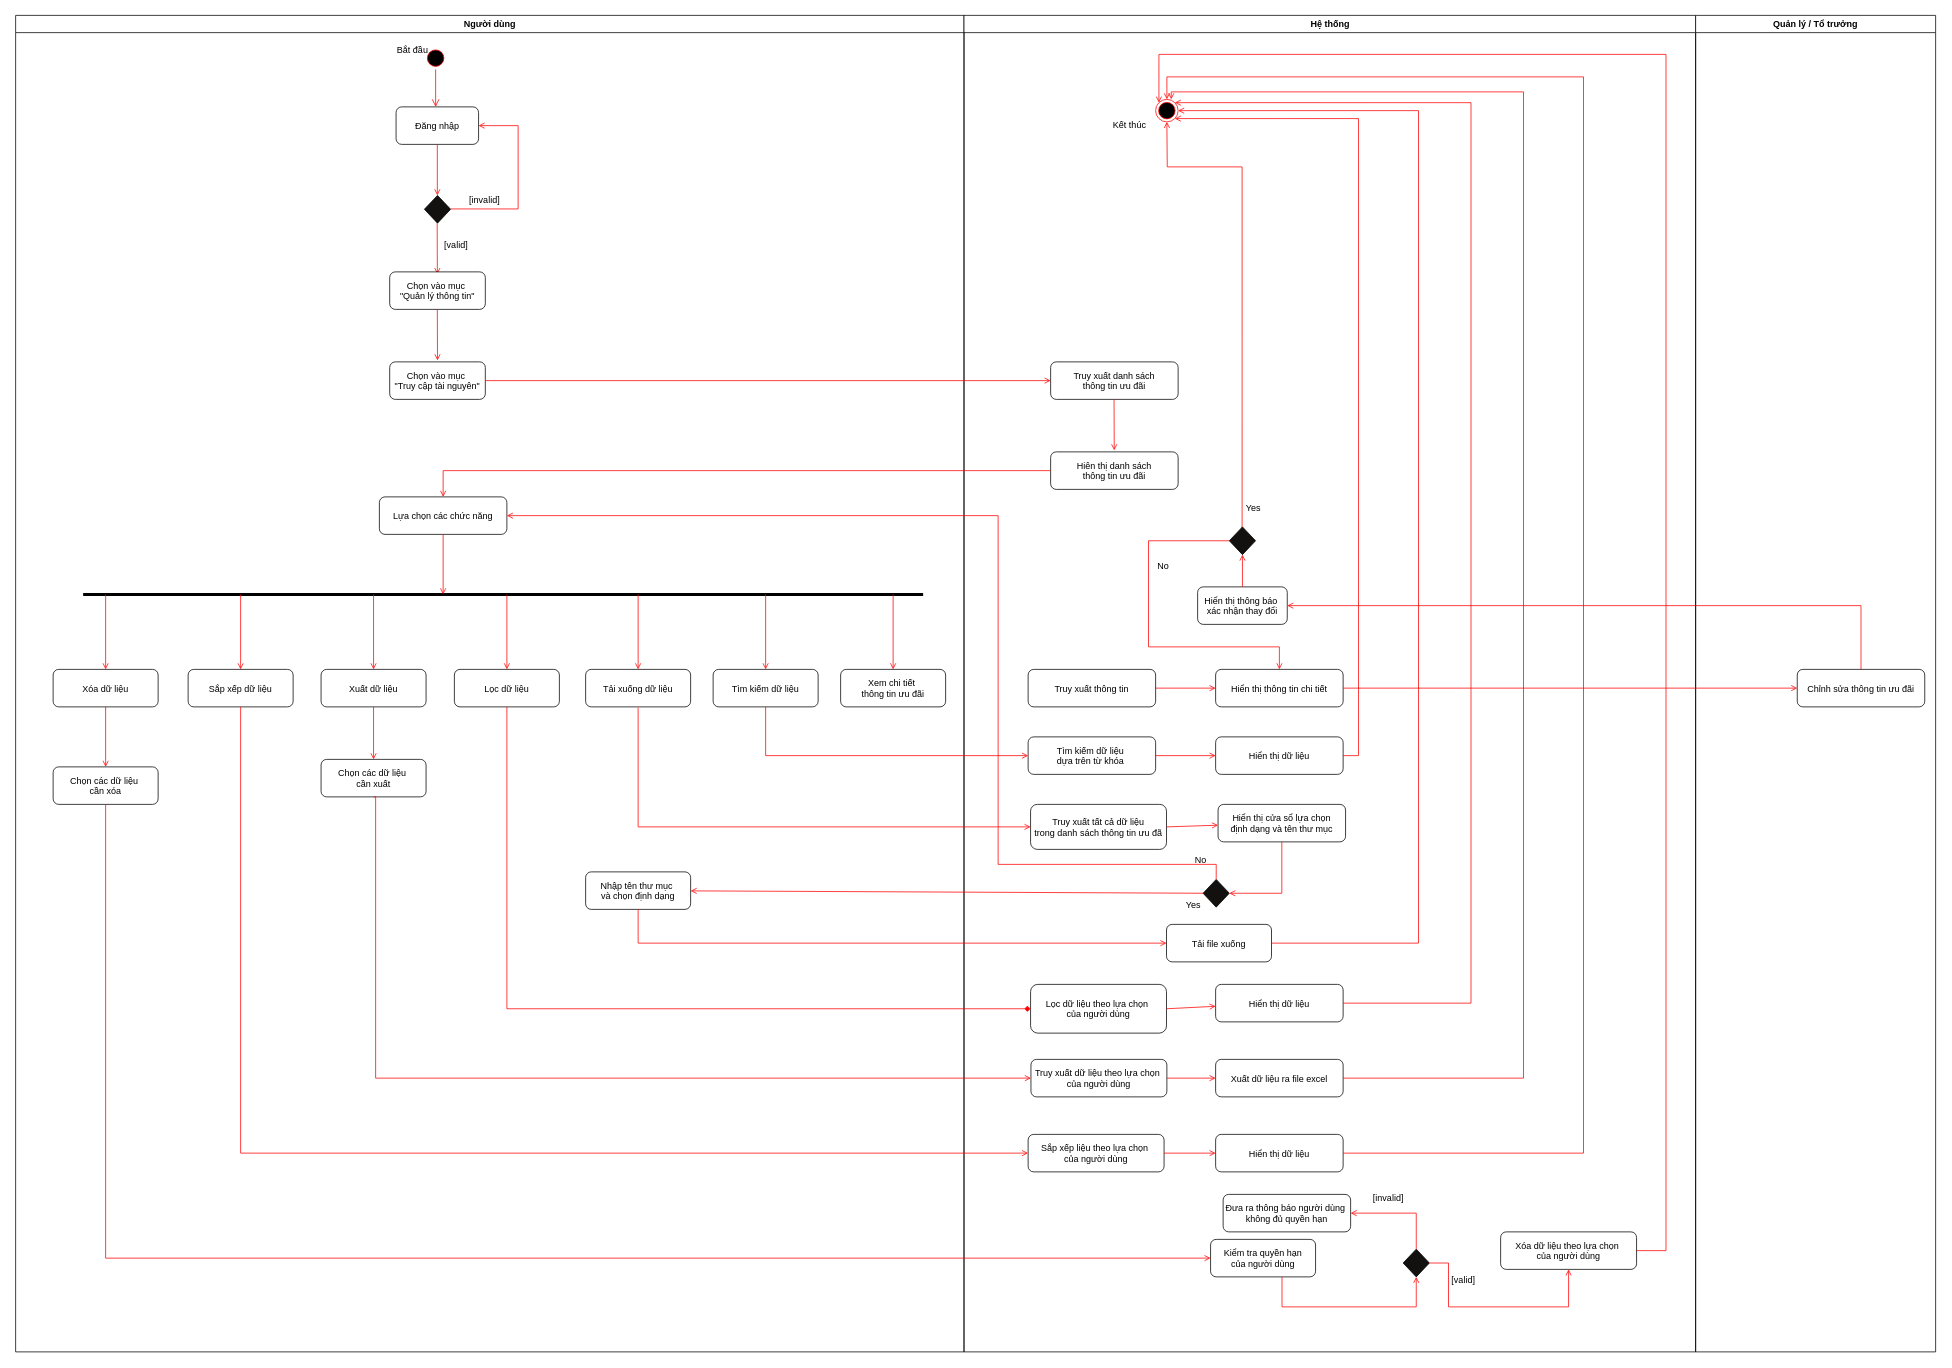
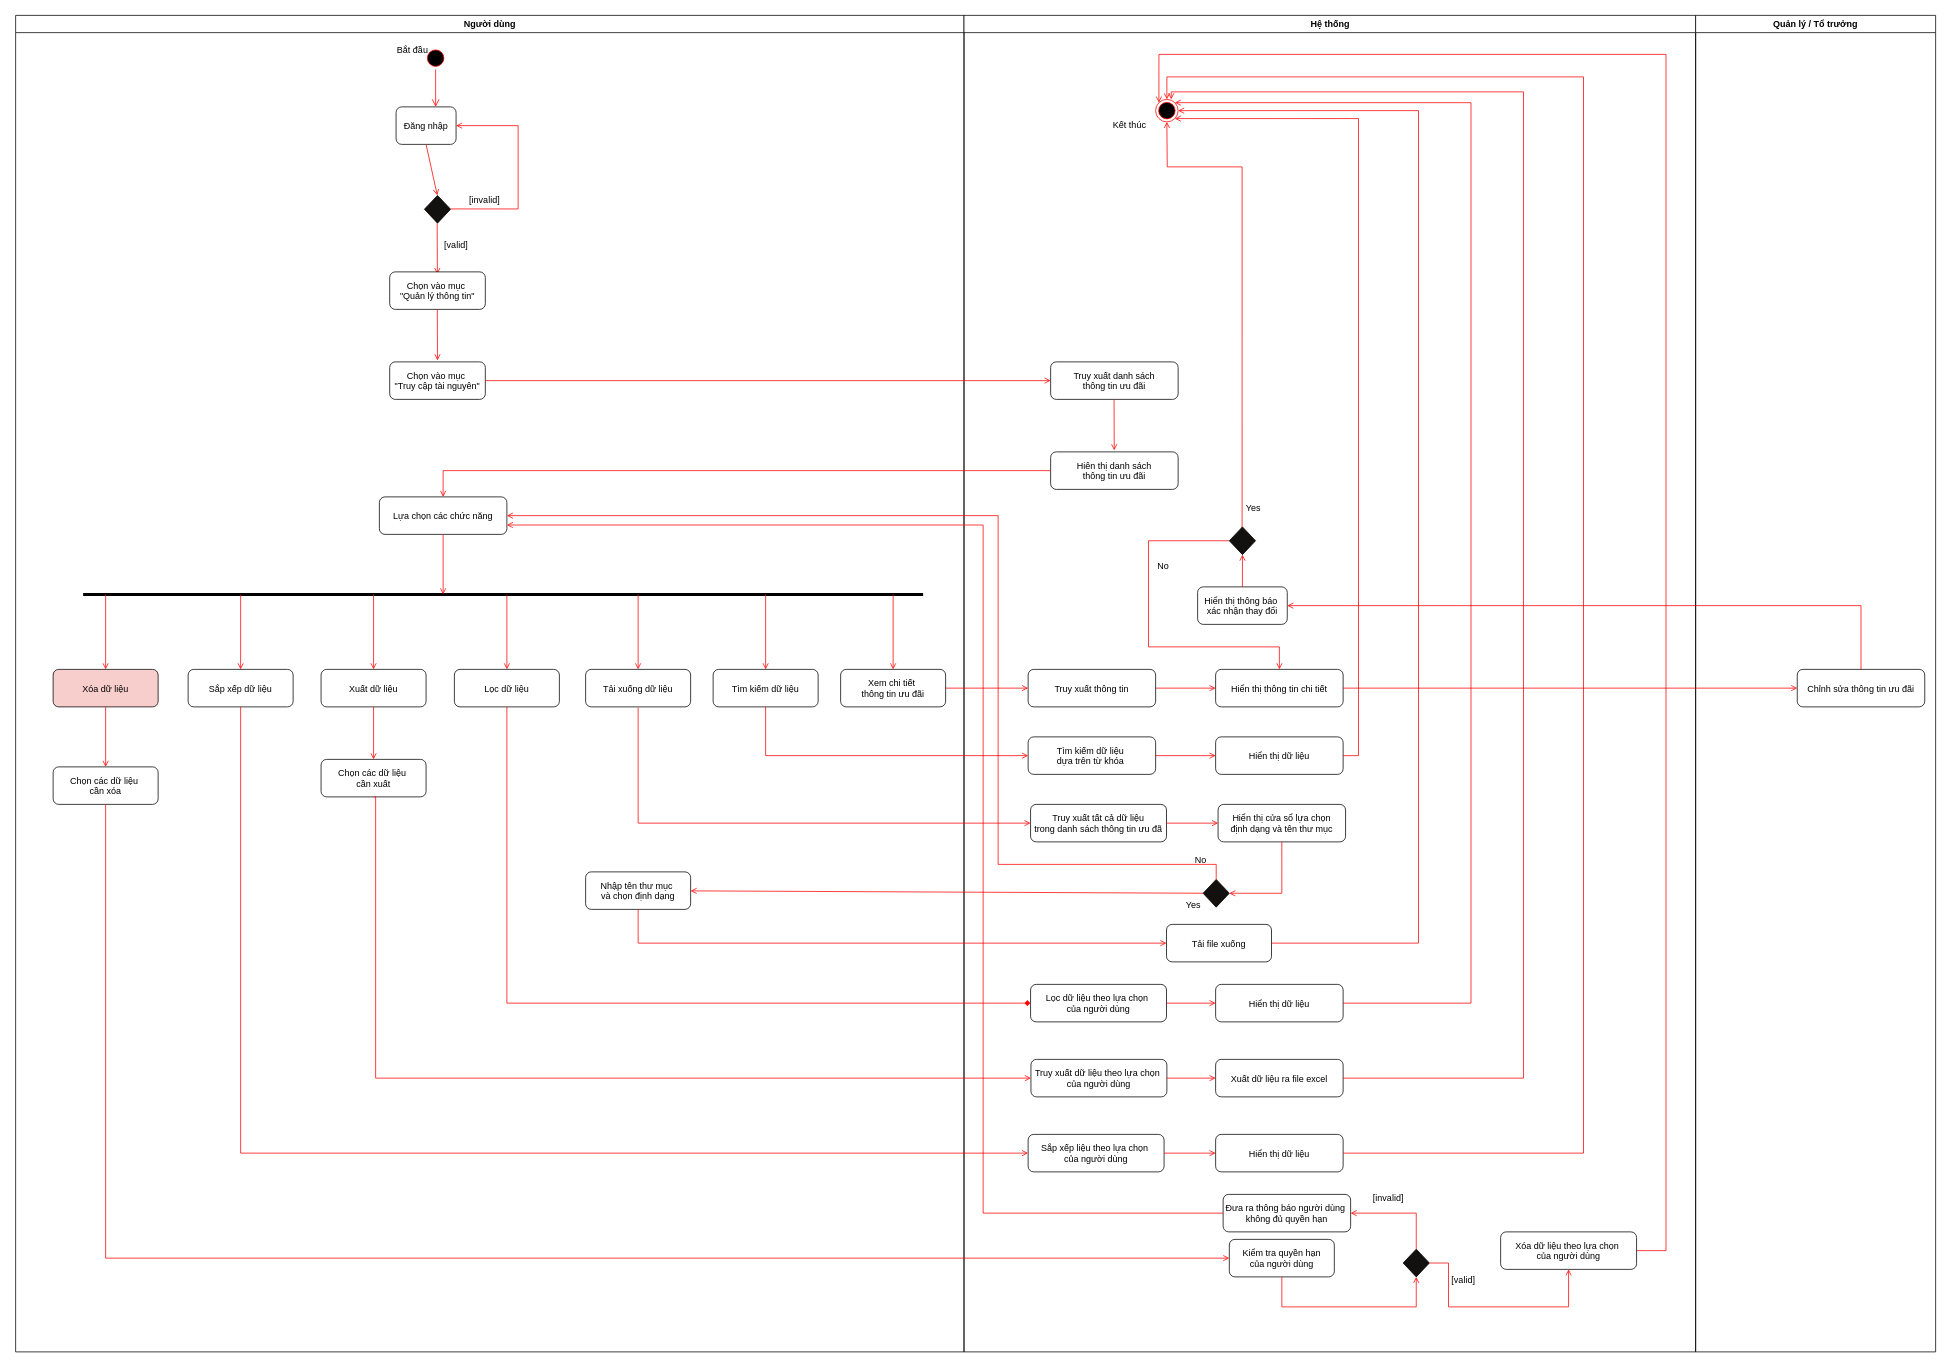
(437, 126) -> (426, 126)
(105, 688) -> (105, 688)
none -> (986, 688)
none -> (983, 752)
(1098, 827) -> (1098, 823)
(1098, 1009) -> (1098, 1003)
(1263, 1258) -> (1282, 1258)
